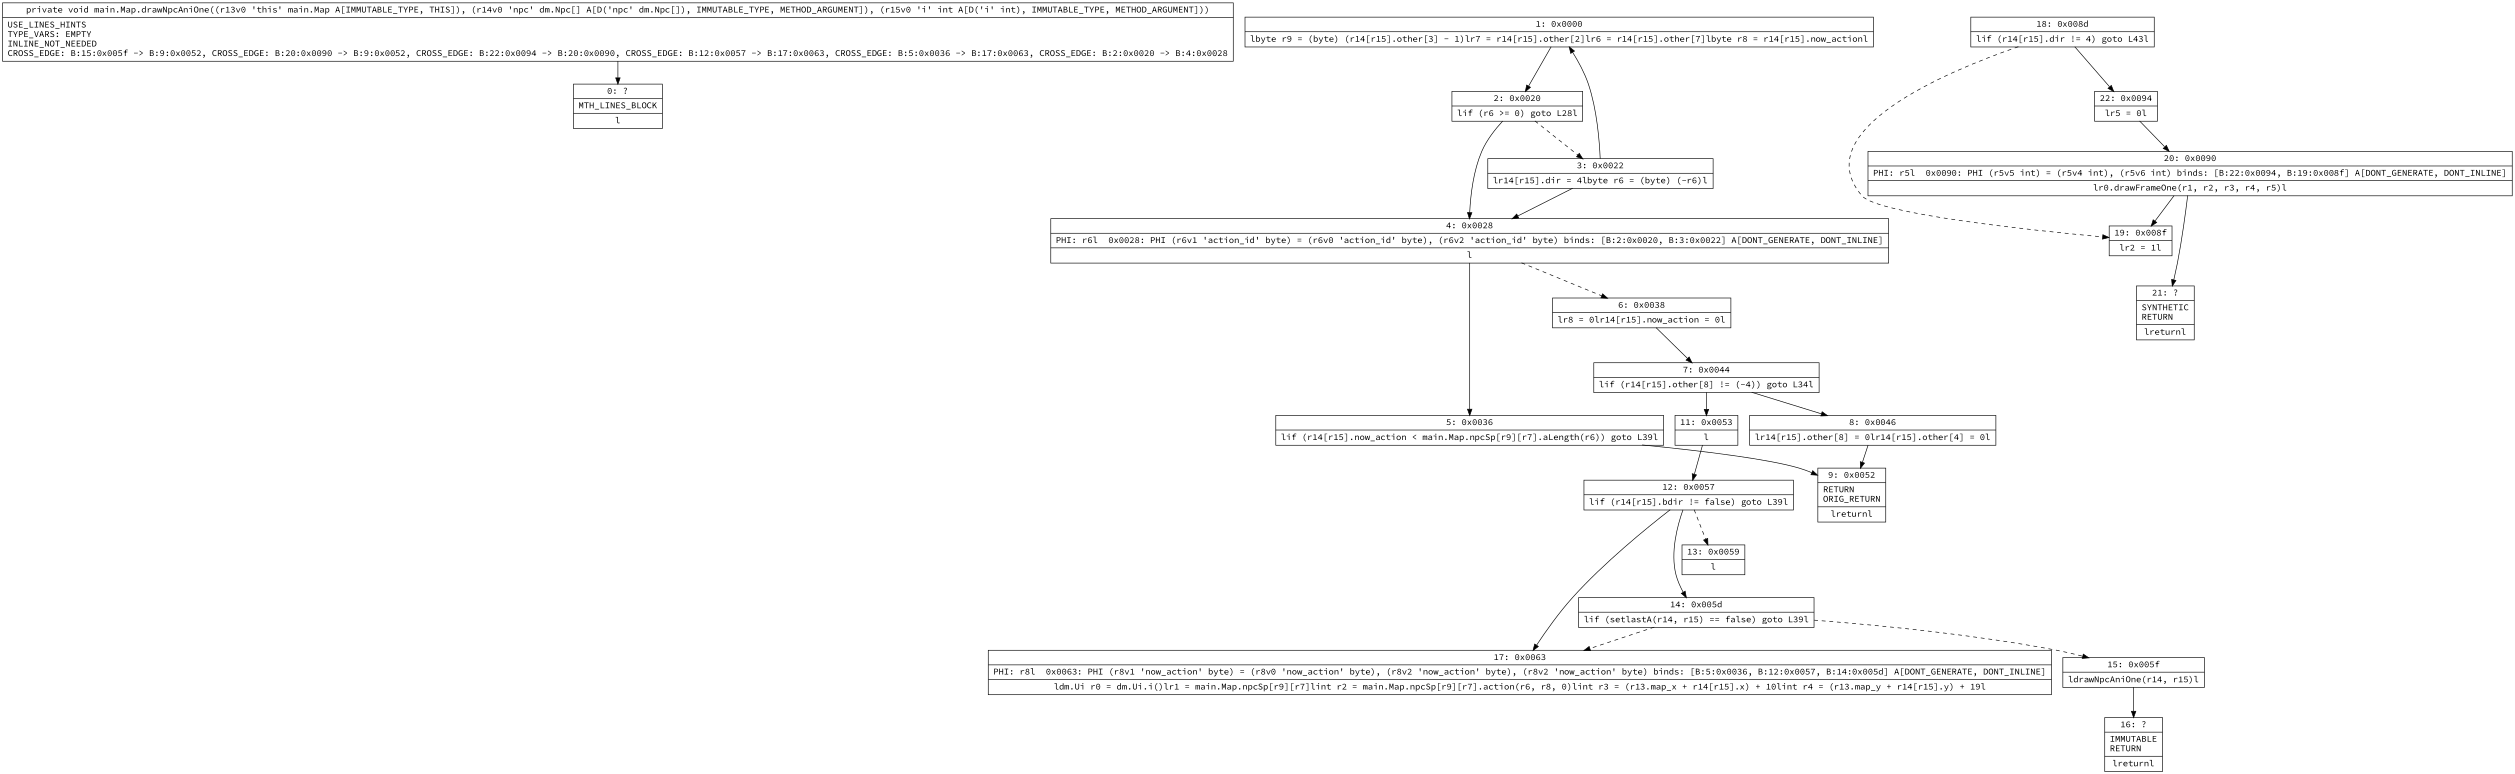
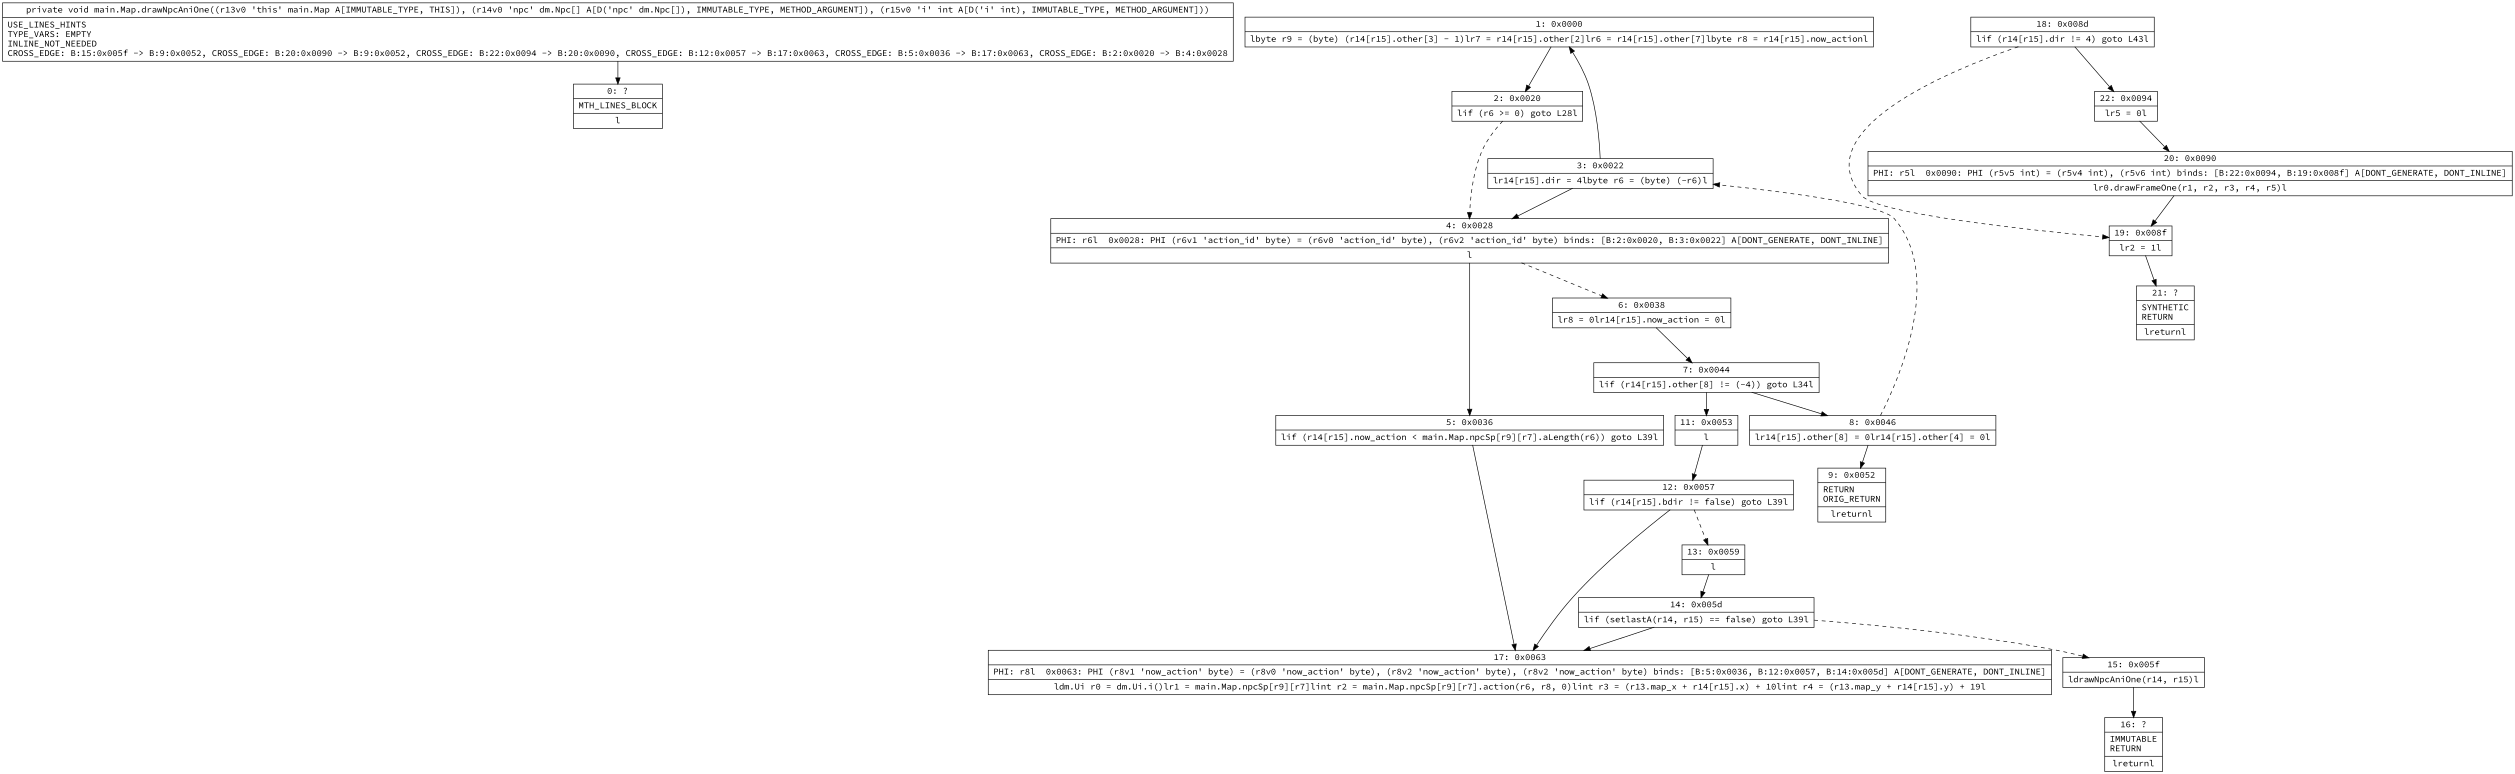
(1556, 138) -> (1902, 231)
(1477, 163) -> (1477, 163)
(2182, 238) -> (2150, 268)
(1728, 455) -> (1493, 545)
(1674, 551) -> (1706, 583)
(1622, 638) -> (1622, 638)
